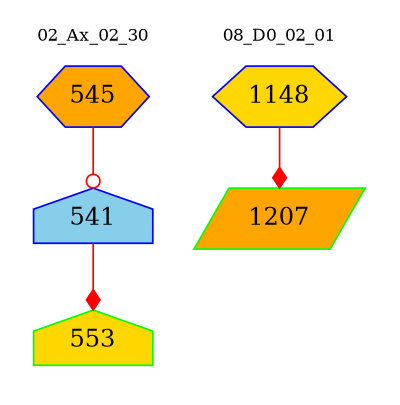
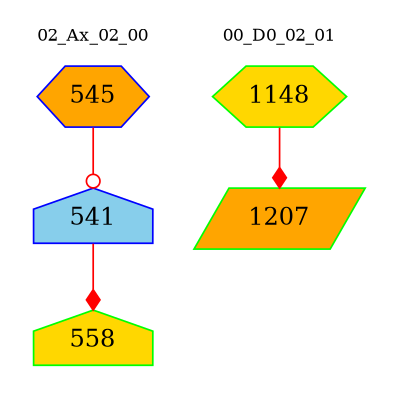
(93, 36) -> (93, 36)
(280, 36) -> (280, 36)
(280, 97) -> (280, 97)
(93, 341) -> (93, 341)
